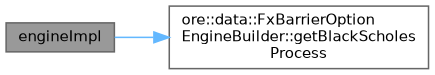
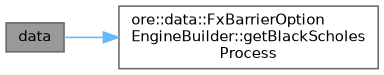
(60, 37) -> (35, 37)
